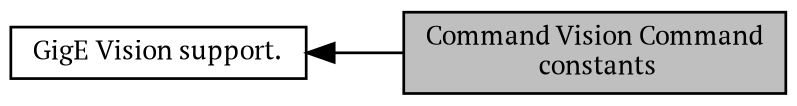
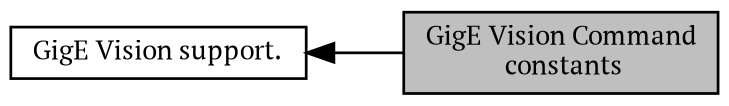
(595, 53) -> (561, 53)
